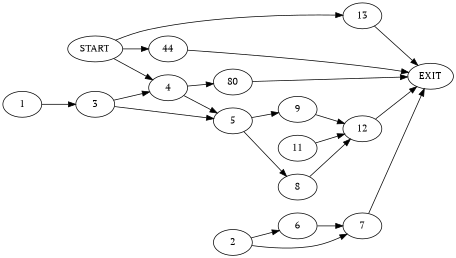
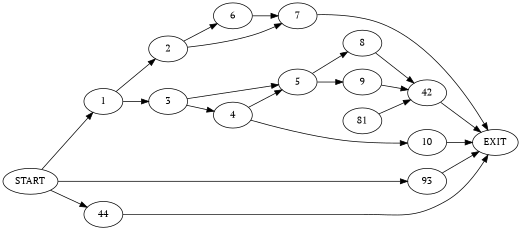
(362, 16) -> (427, 181)
(130, 67) -> (65, 144)
none -> (133, 78)
(233, 82) -> (427, 142)
(362, 129) -> (427, 93)
(298, 148) -> (362, 121)
